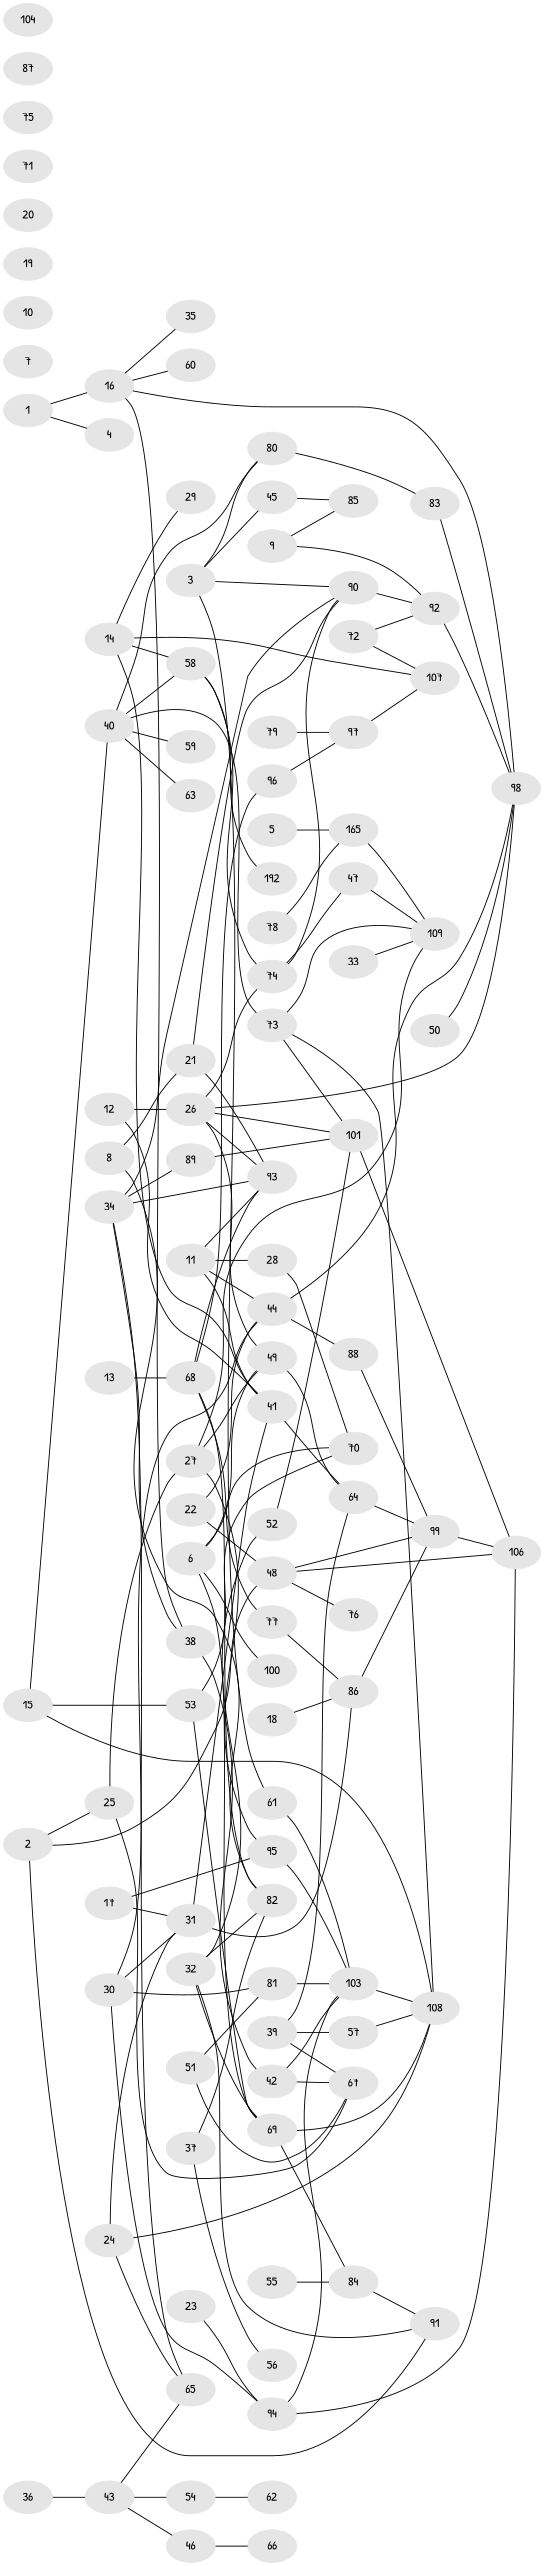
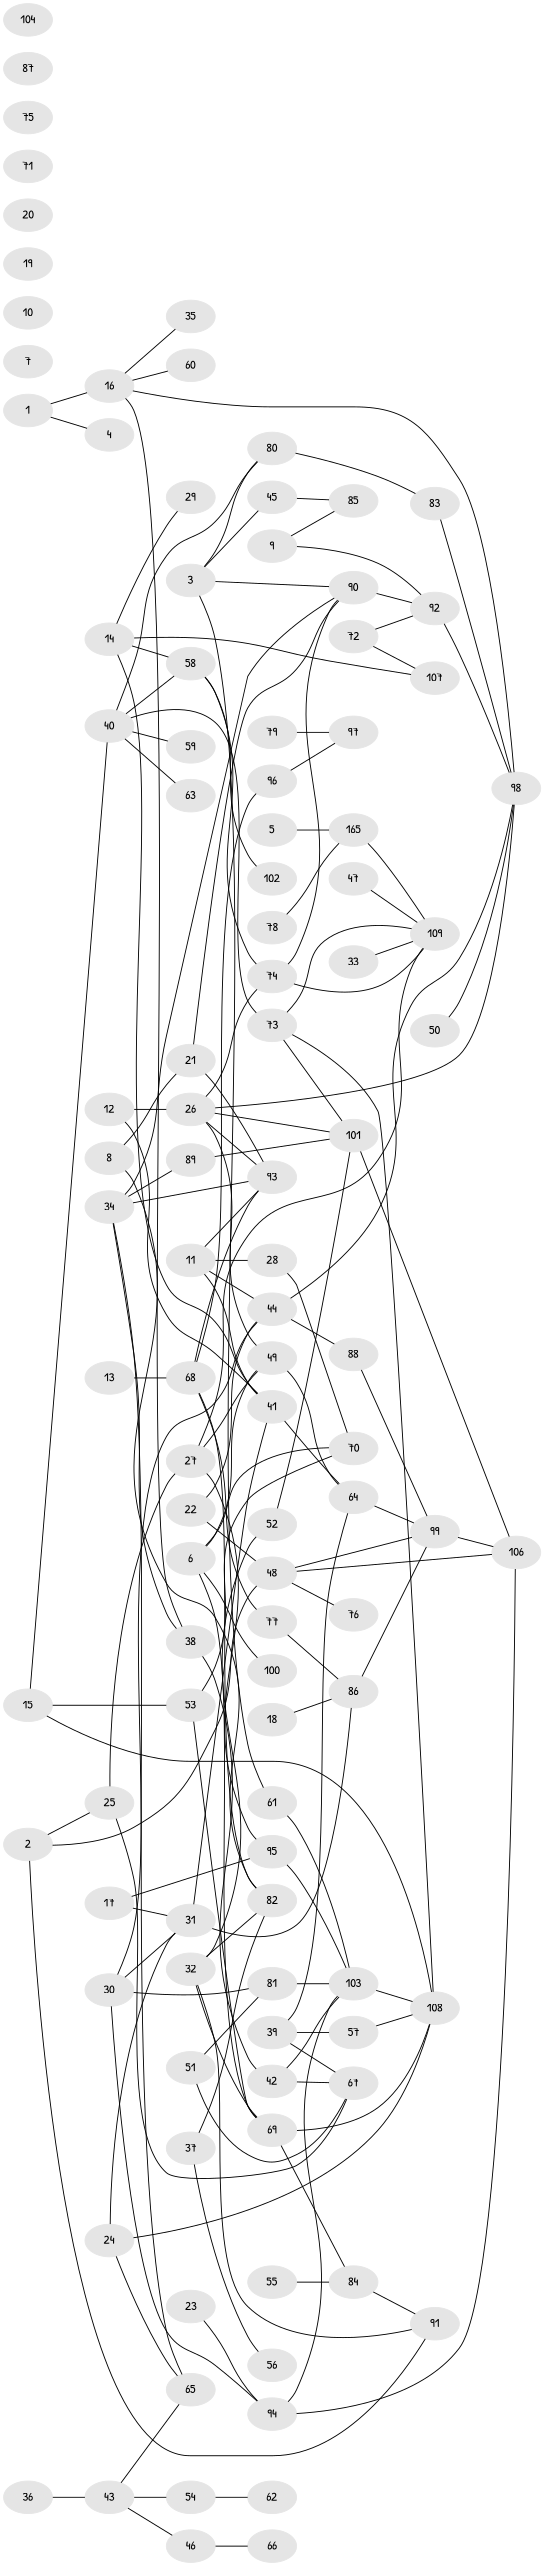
(394, 705) -> none
(272, 879) -> (272, 879)
(314, 928) -> (366, 990)
